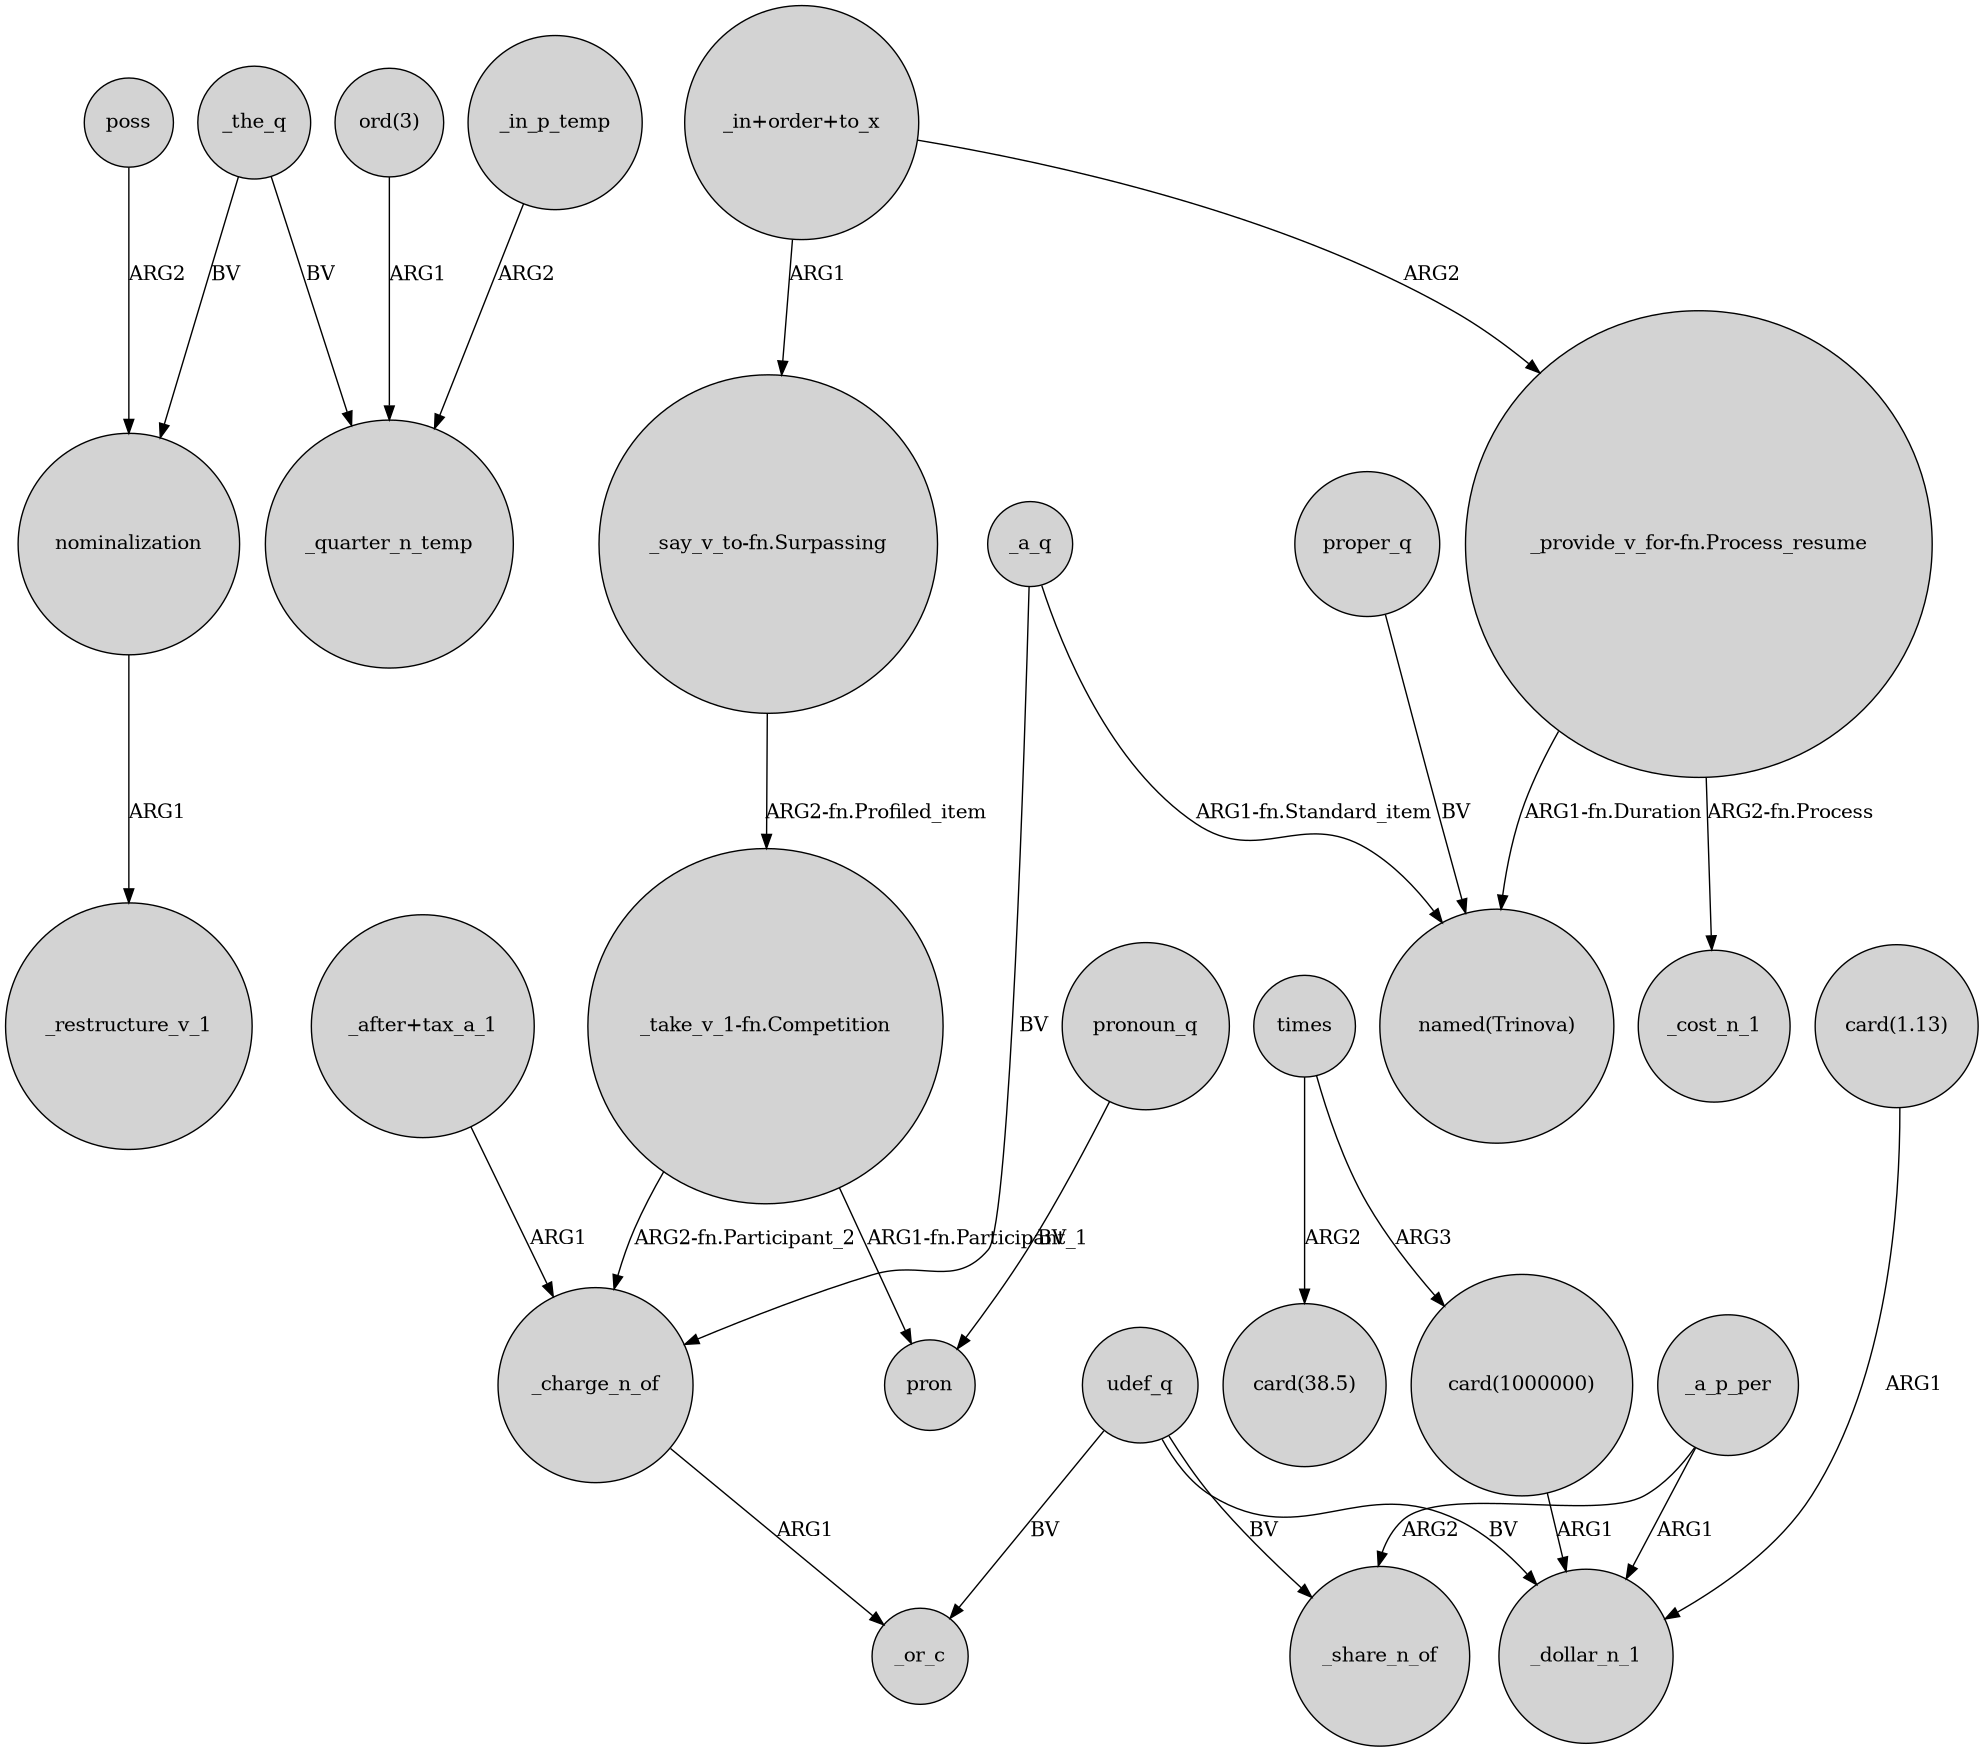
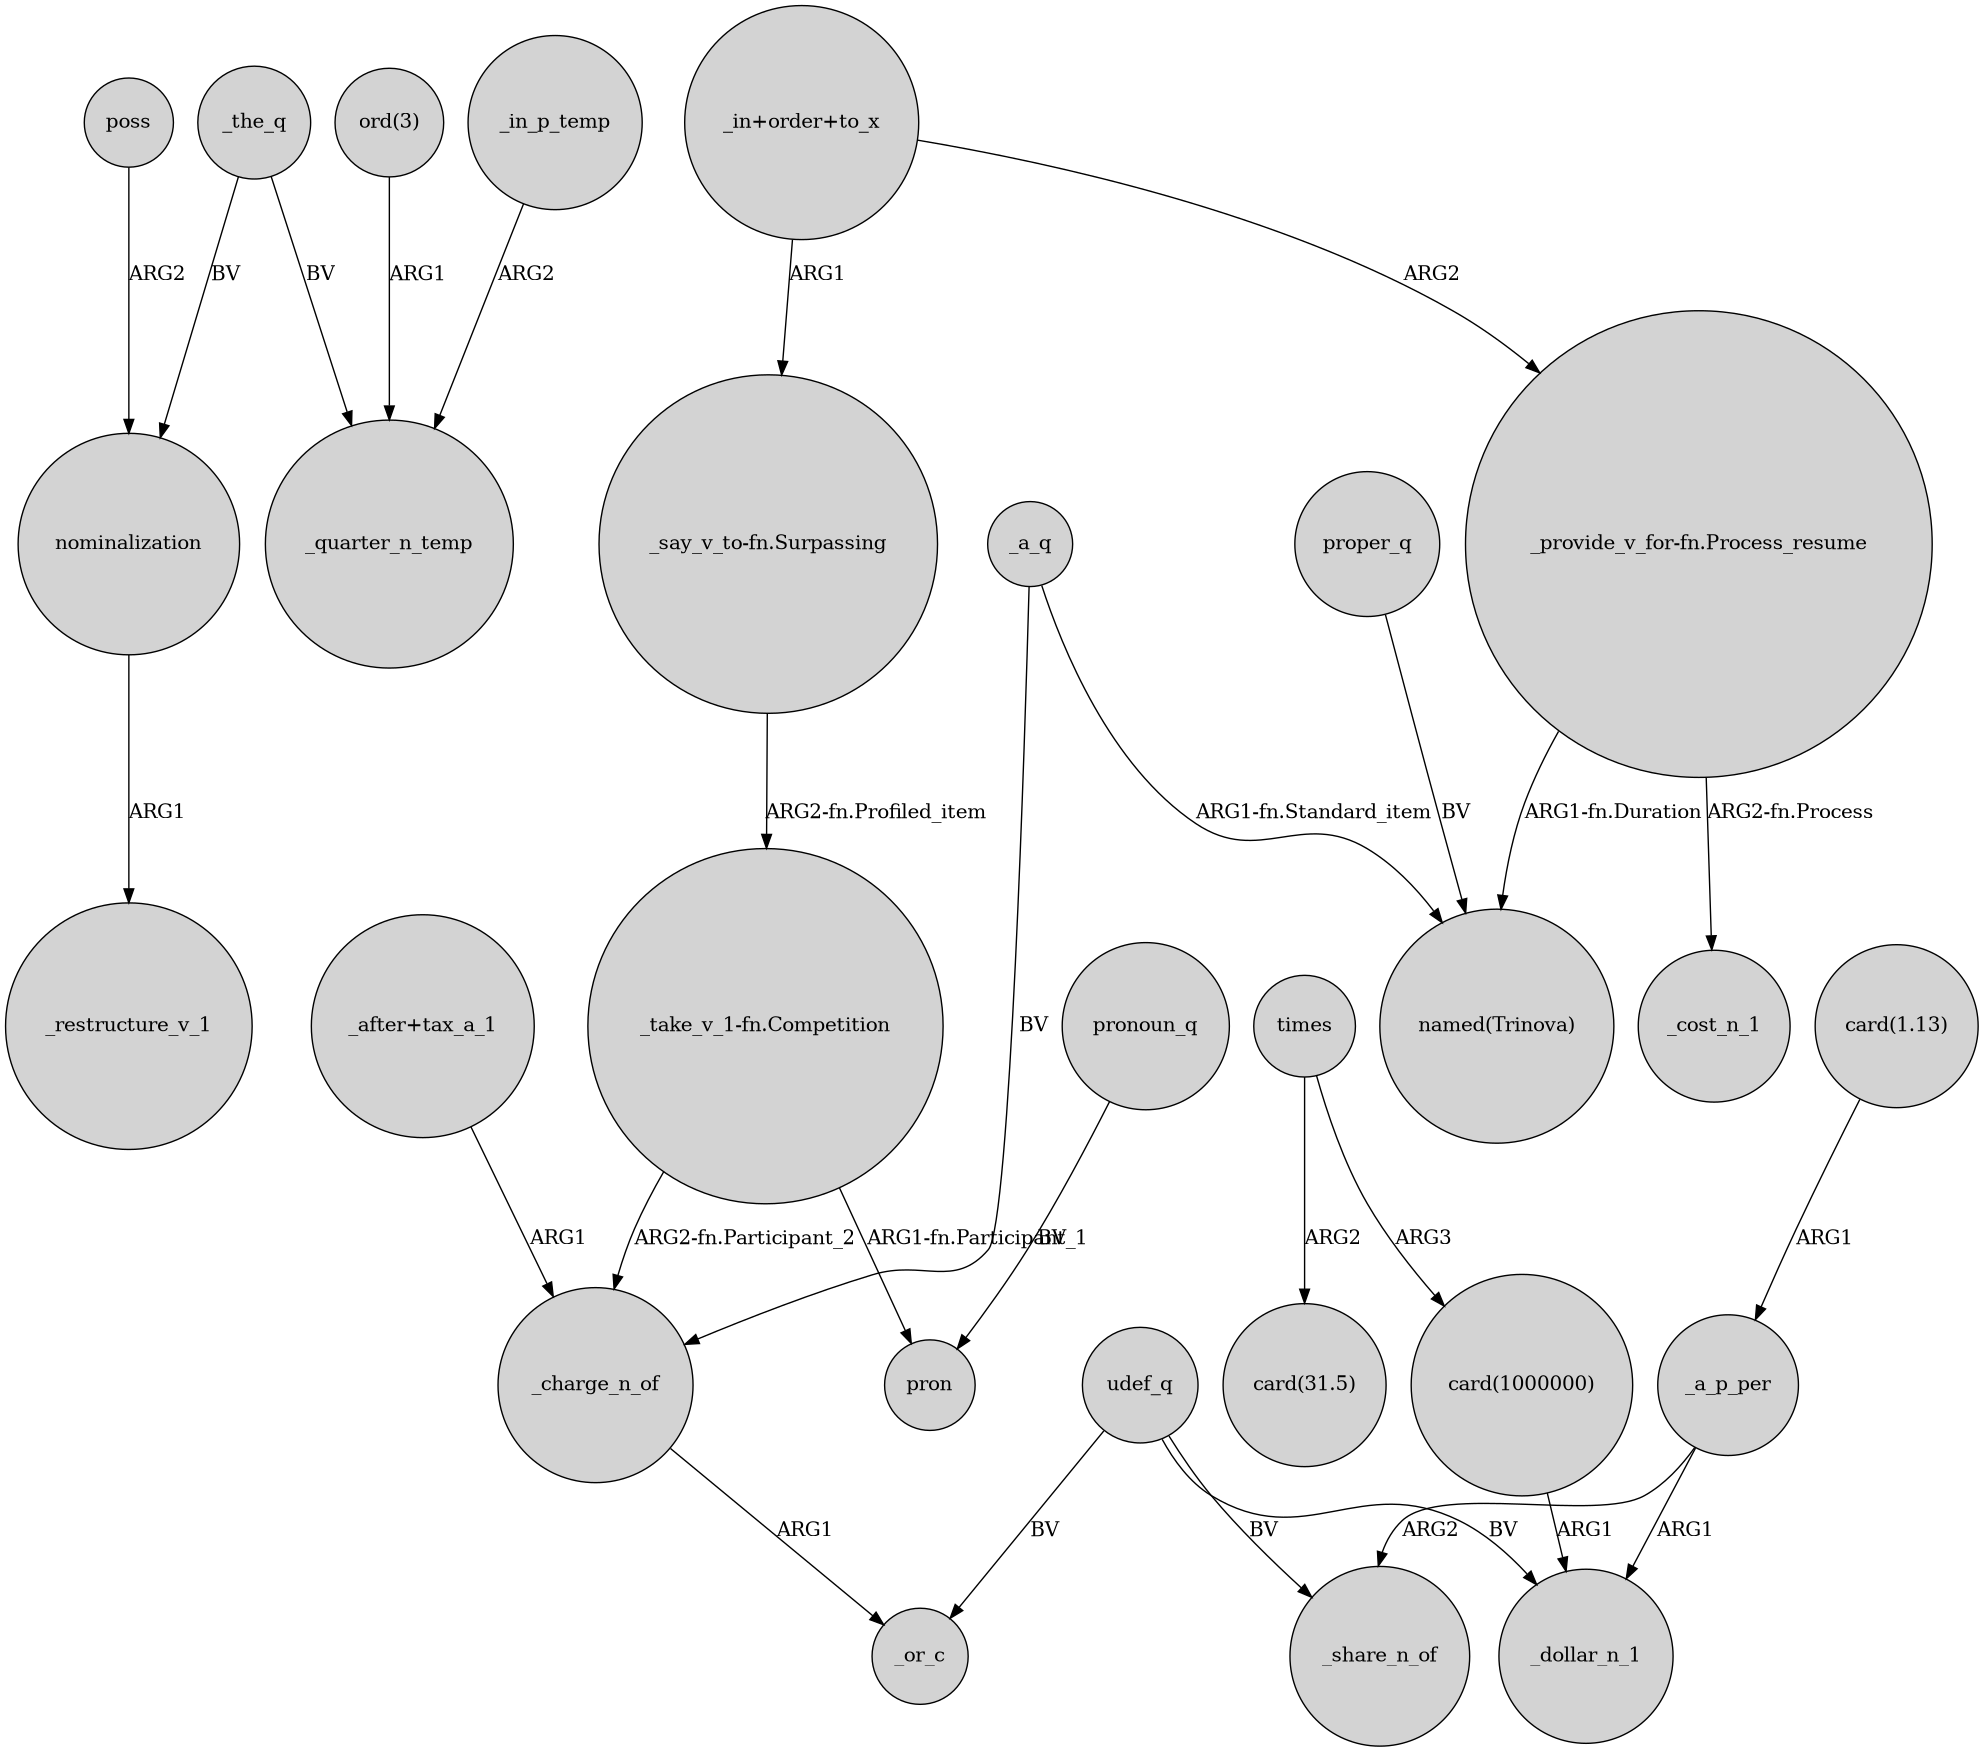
(1305, 1385) -> (1305, 1385)
(1859, 1395) -> (1809, 1202)
